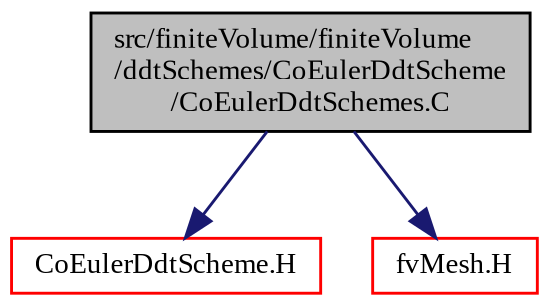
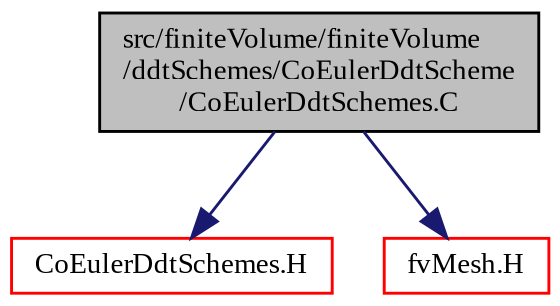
(166, 266) -> (172, 266)
